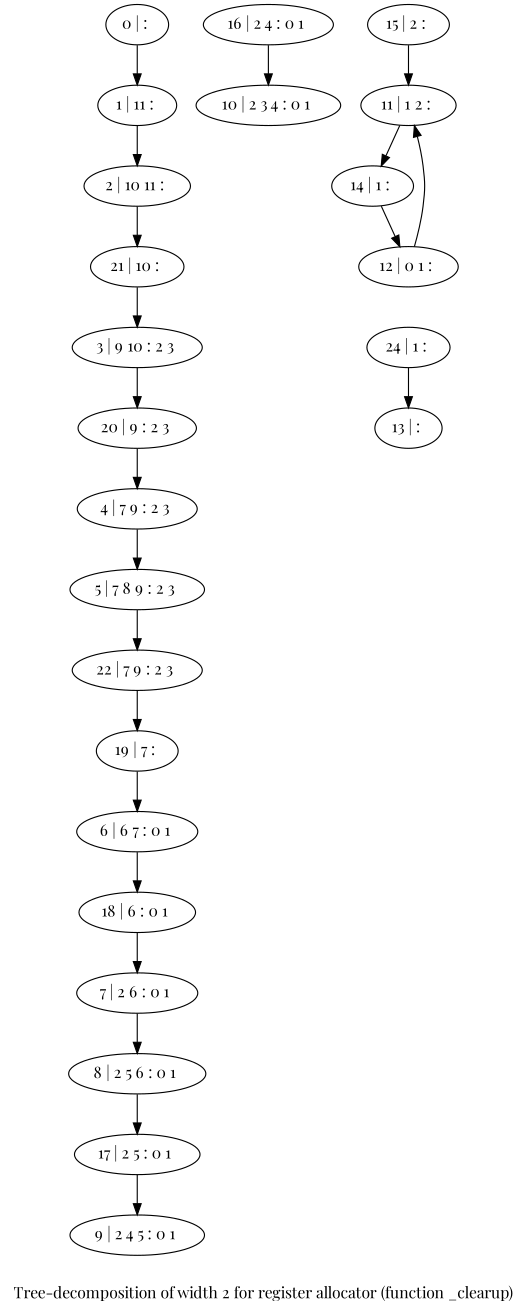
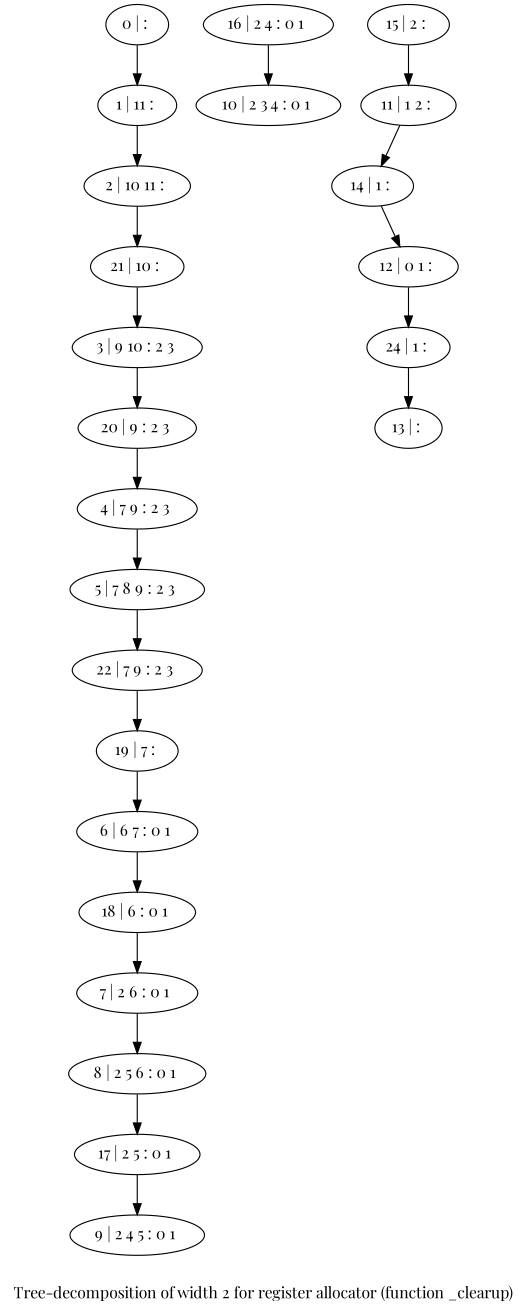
(424, 192) -> (408, 302)
